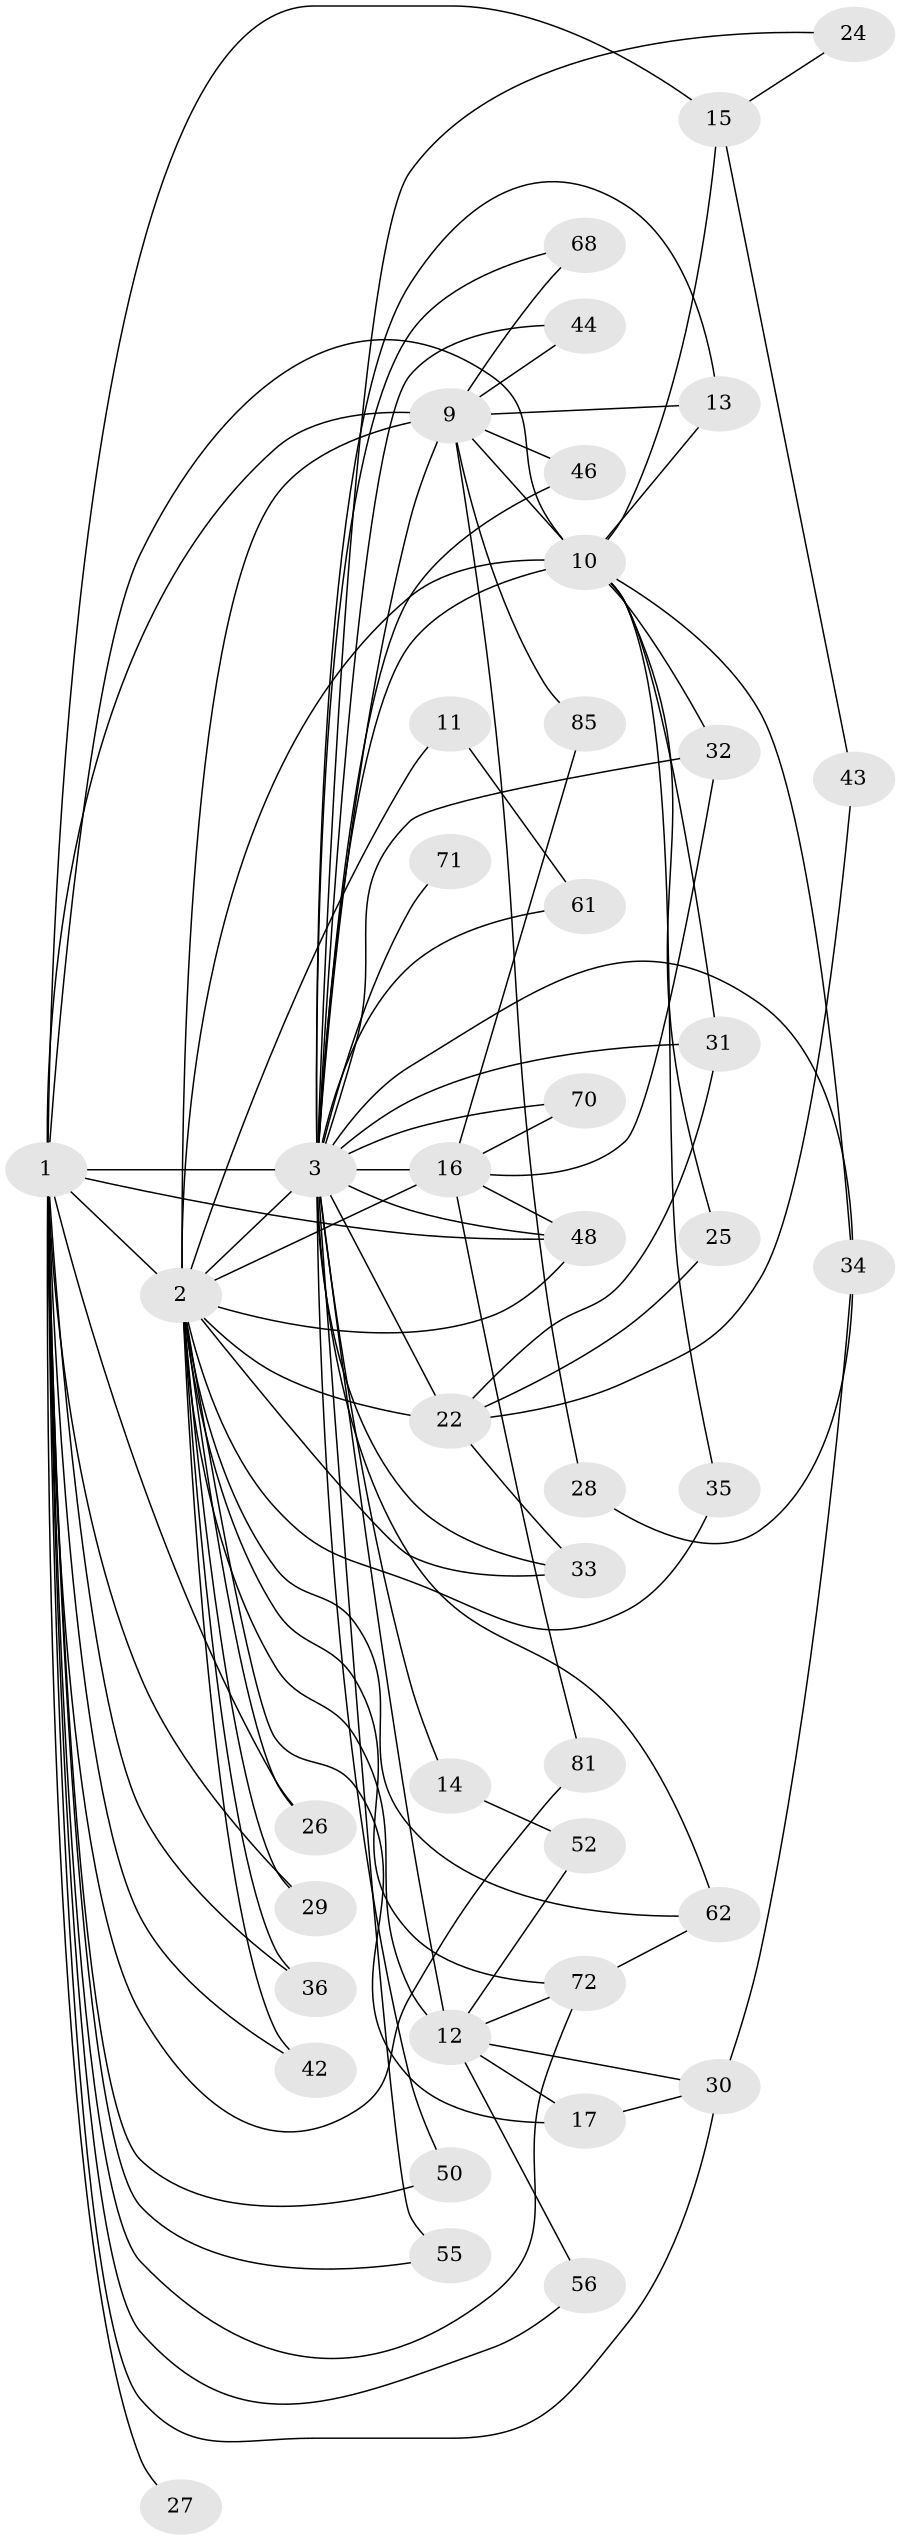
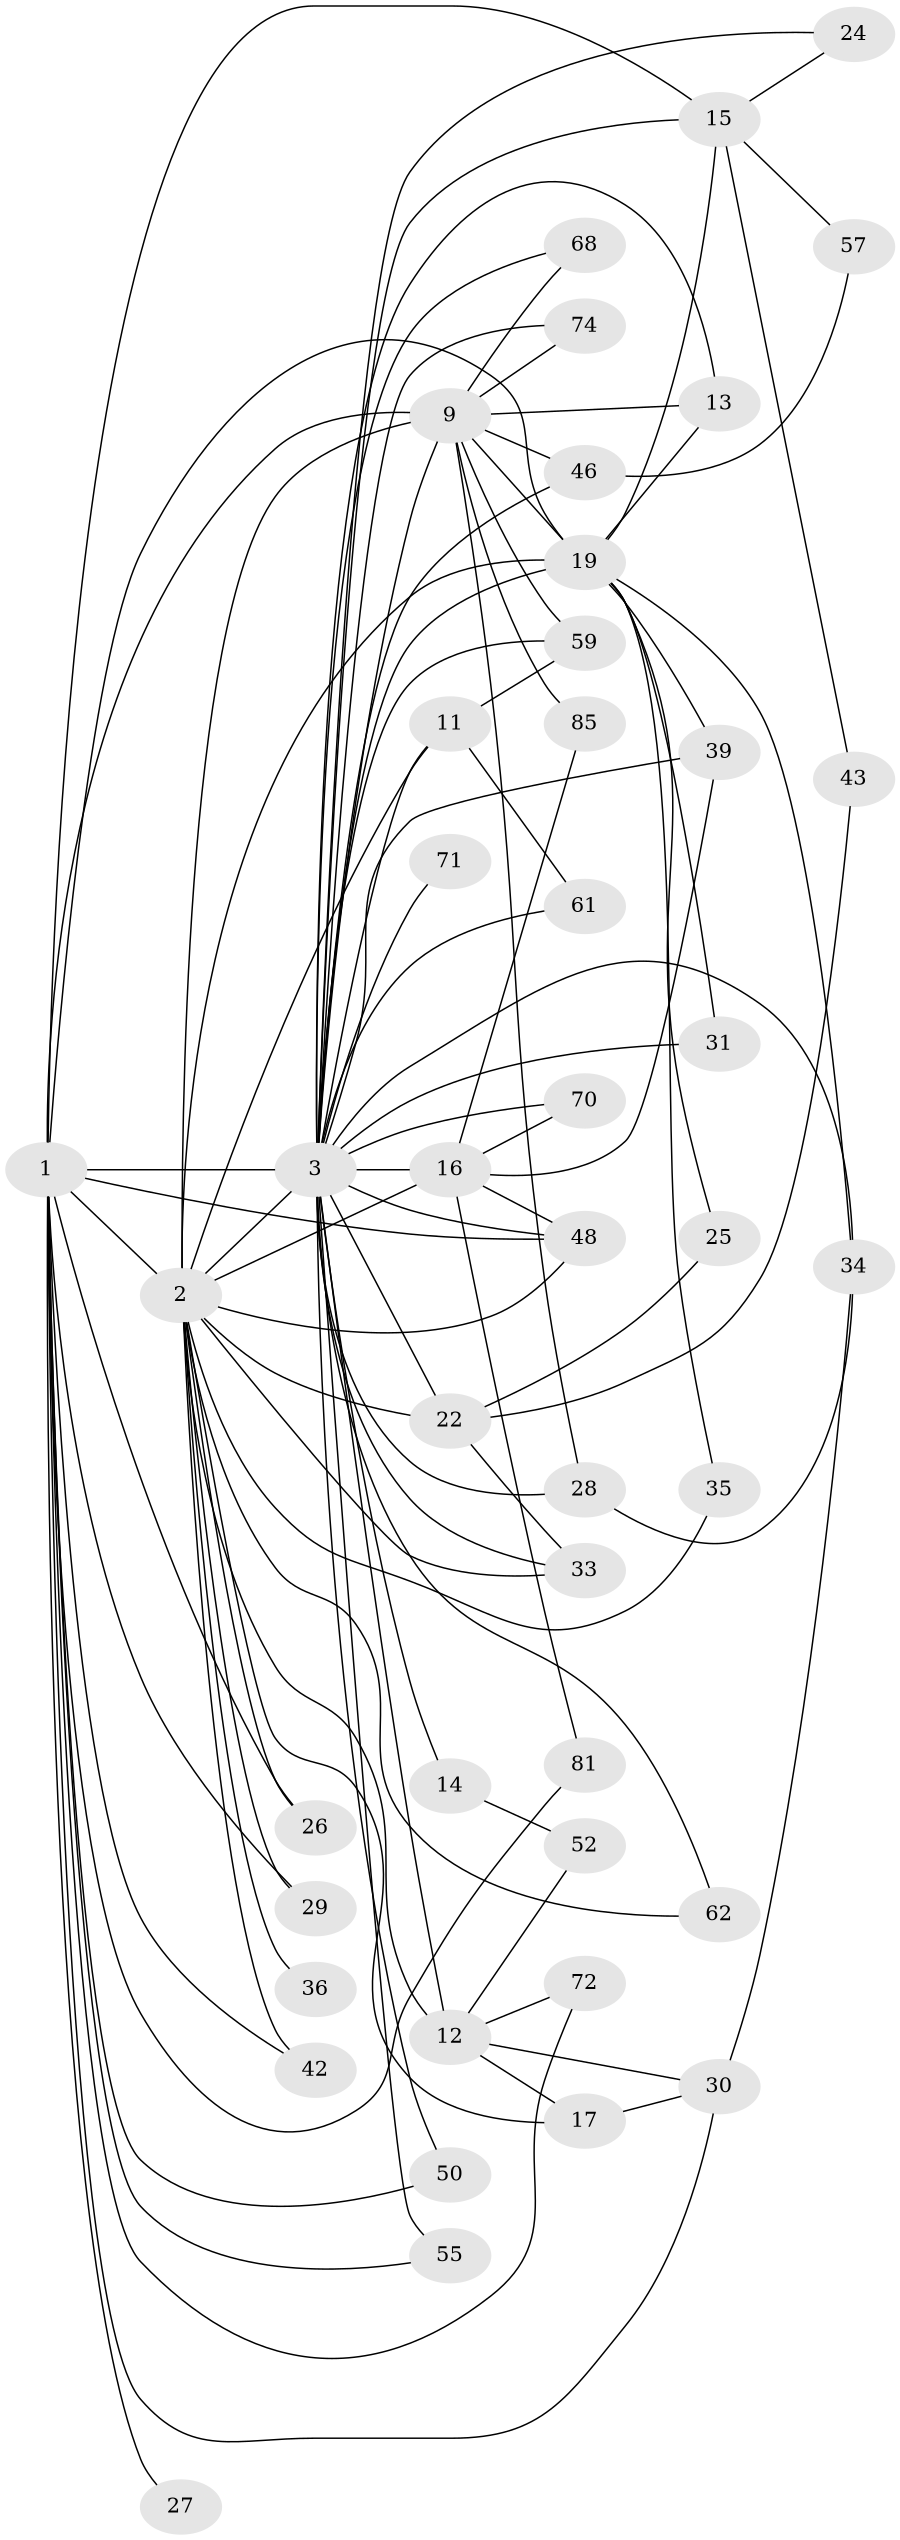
none -> (854, 247)
none -> (396, 261)
(585, 326) -> (585, 326)
(585, 562) -> (585, 562)
none -> (585, 643)
(719, 752) -> (719, 752)
none -> (355, 971)
(635, 1266) -> none
none -> (377, 1422)
(93, 1615) -> none
(327, 1651) -> none
(652, 1949) -> none
(585, 2286) -> none
